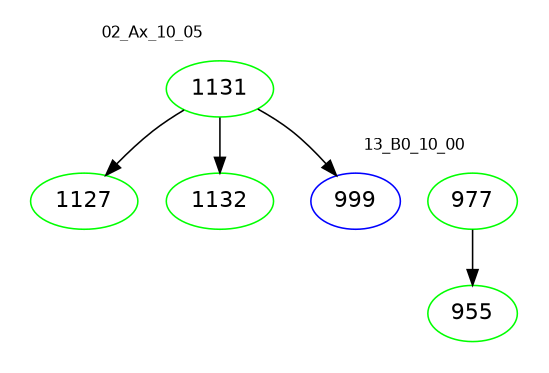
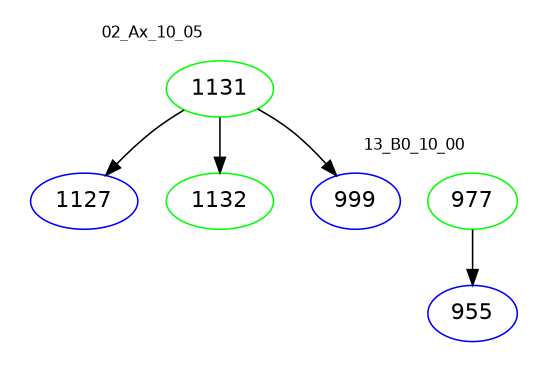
(84, 201) -> (84, 201)
(473, 314) -> (473, 314)
